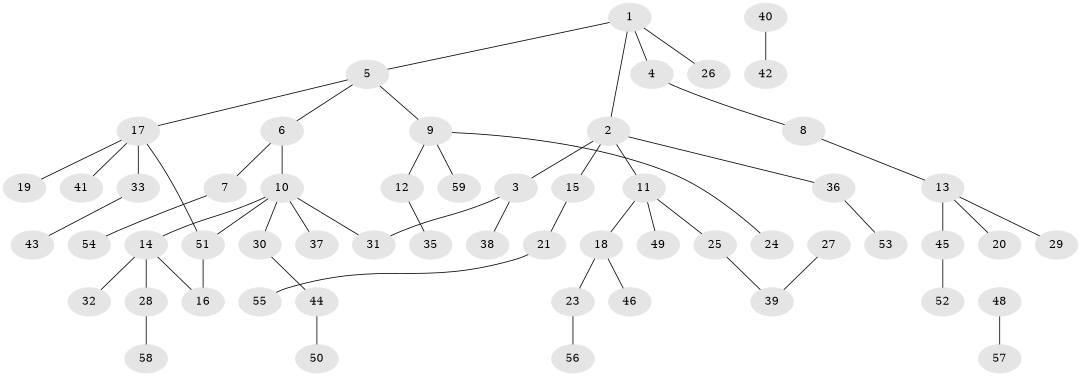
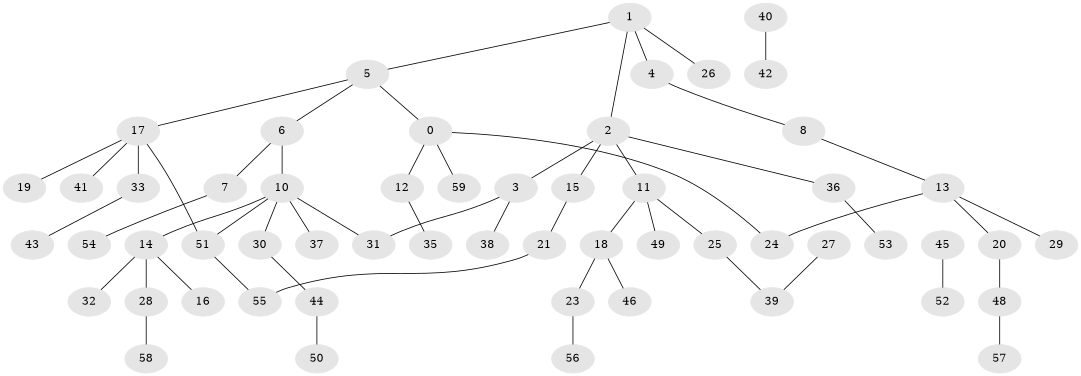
(431, 131) -> (431, 131)
(943, 217) -> (862, 210)
(203, 274) -> (231, 273)
none -> (1000, 274)
